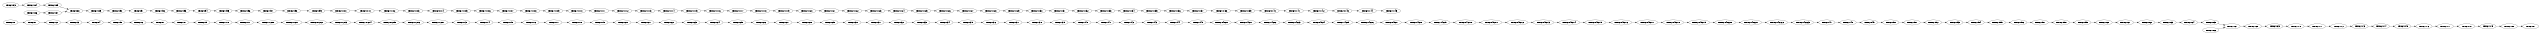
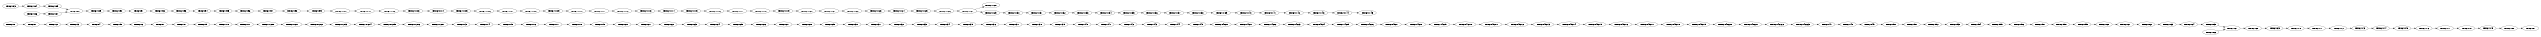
(1002, 11) -> (979, 12)
